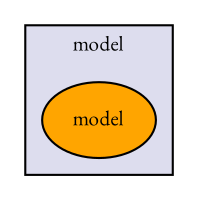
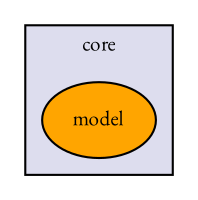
(99, 45) -> (99, 45)
